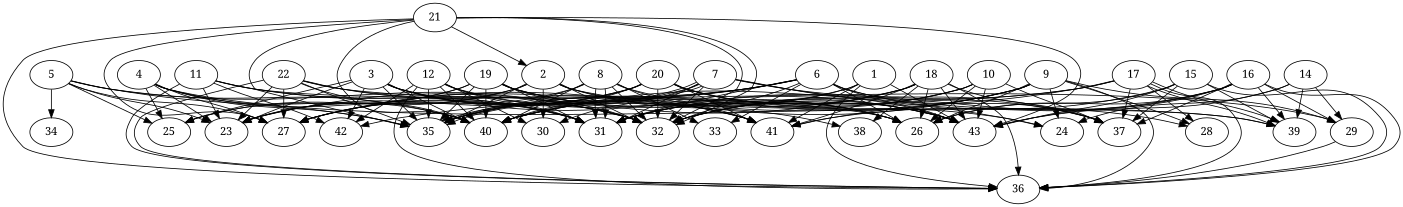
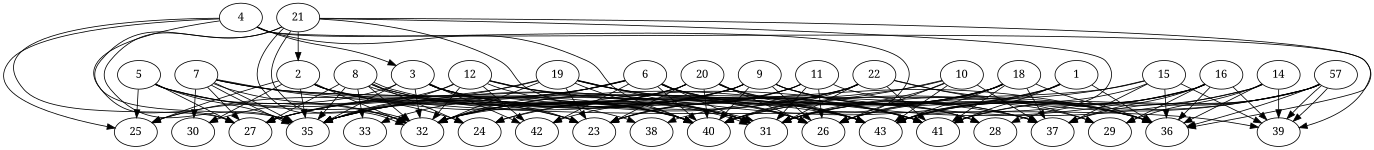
(1134, 75) -> (1336, 75)
(179, 101) -> (333, 47)
(51, 132) -> none
(1193, 174) -> (1227, 102)
